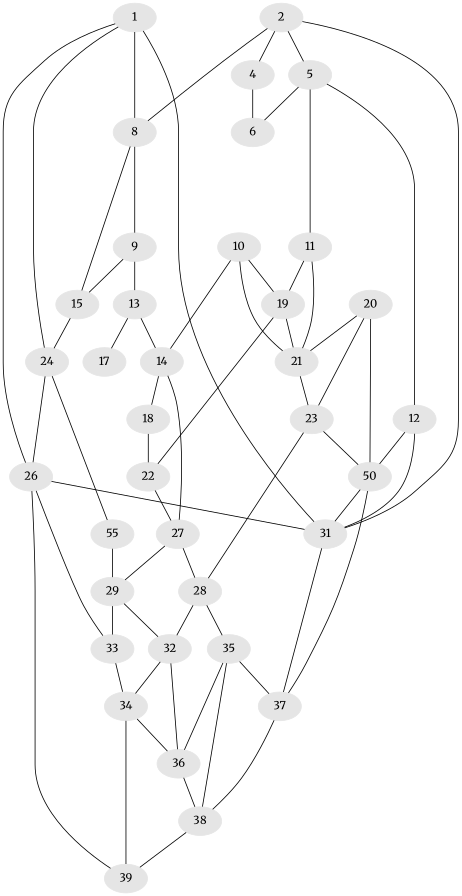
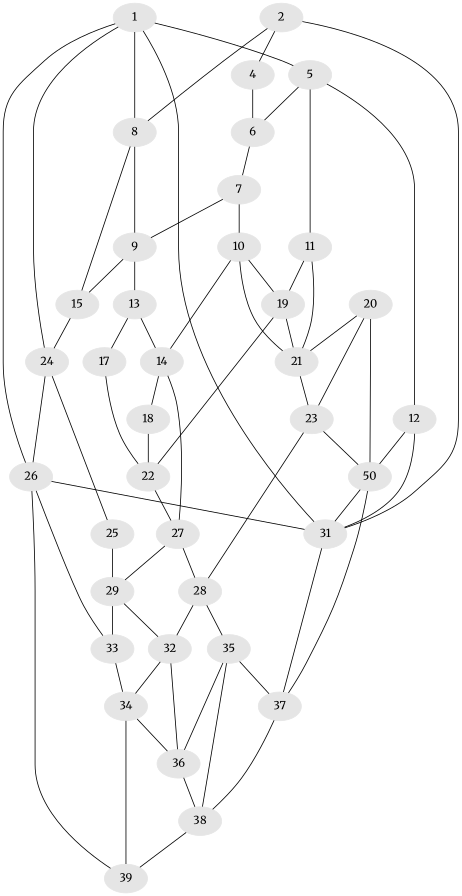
(296, 46) -> (225, 42)
none -> (239, 190)
none -> (115, 423)
(112, 534) -> (112, 534)
